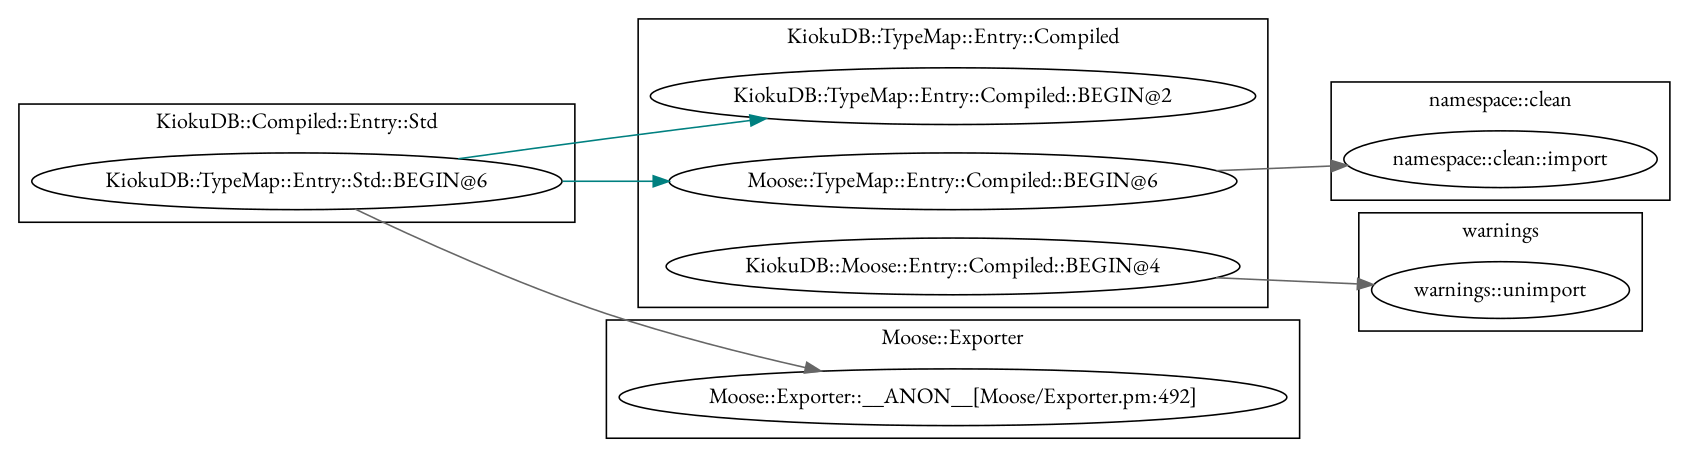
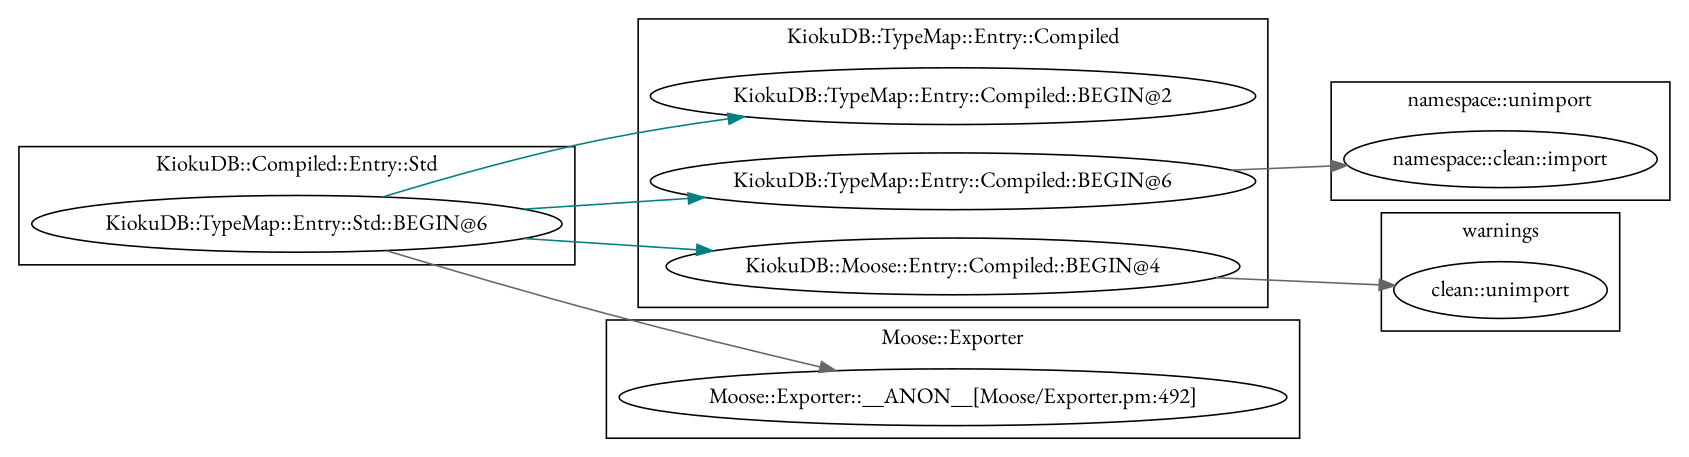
(1501, 100) -> (1501, 100)
(953, 181) -> (953, 181)
none -> (610, 244)
(1501, 290) -> (1501, 290)
